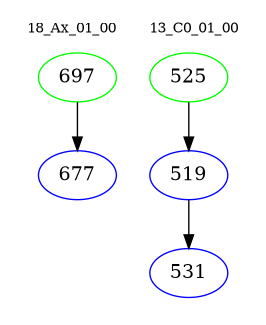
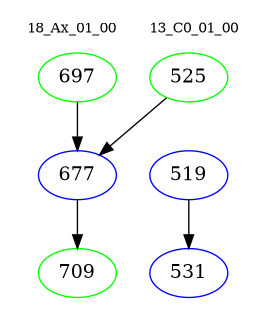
(189, 120) -> (148, 114)
none -> (77, 273)
